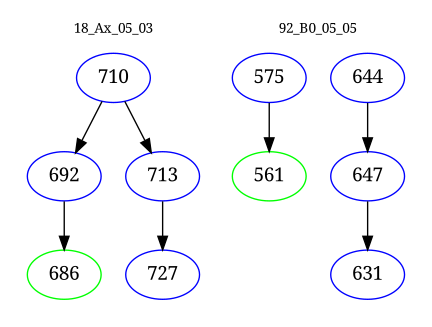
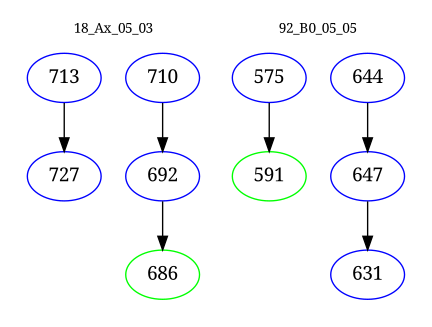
(135, 121) -> none
(269, 176) -> (269, 176)
